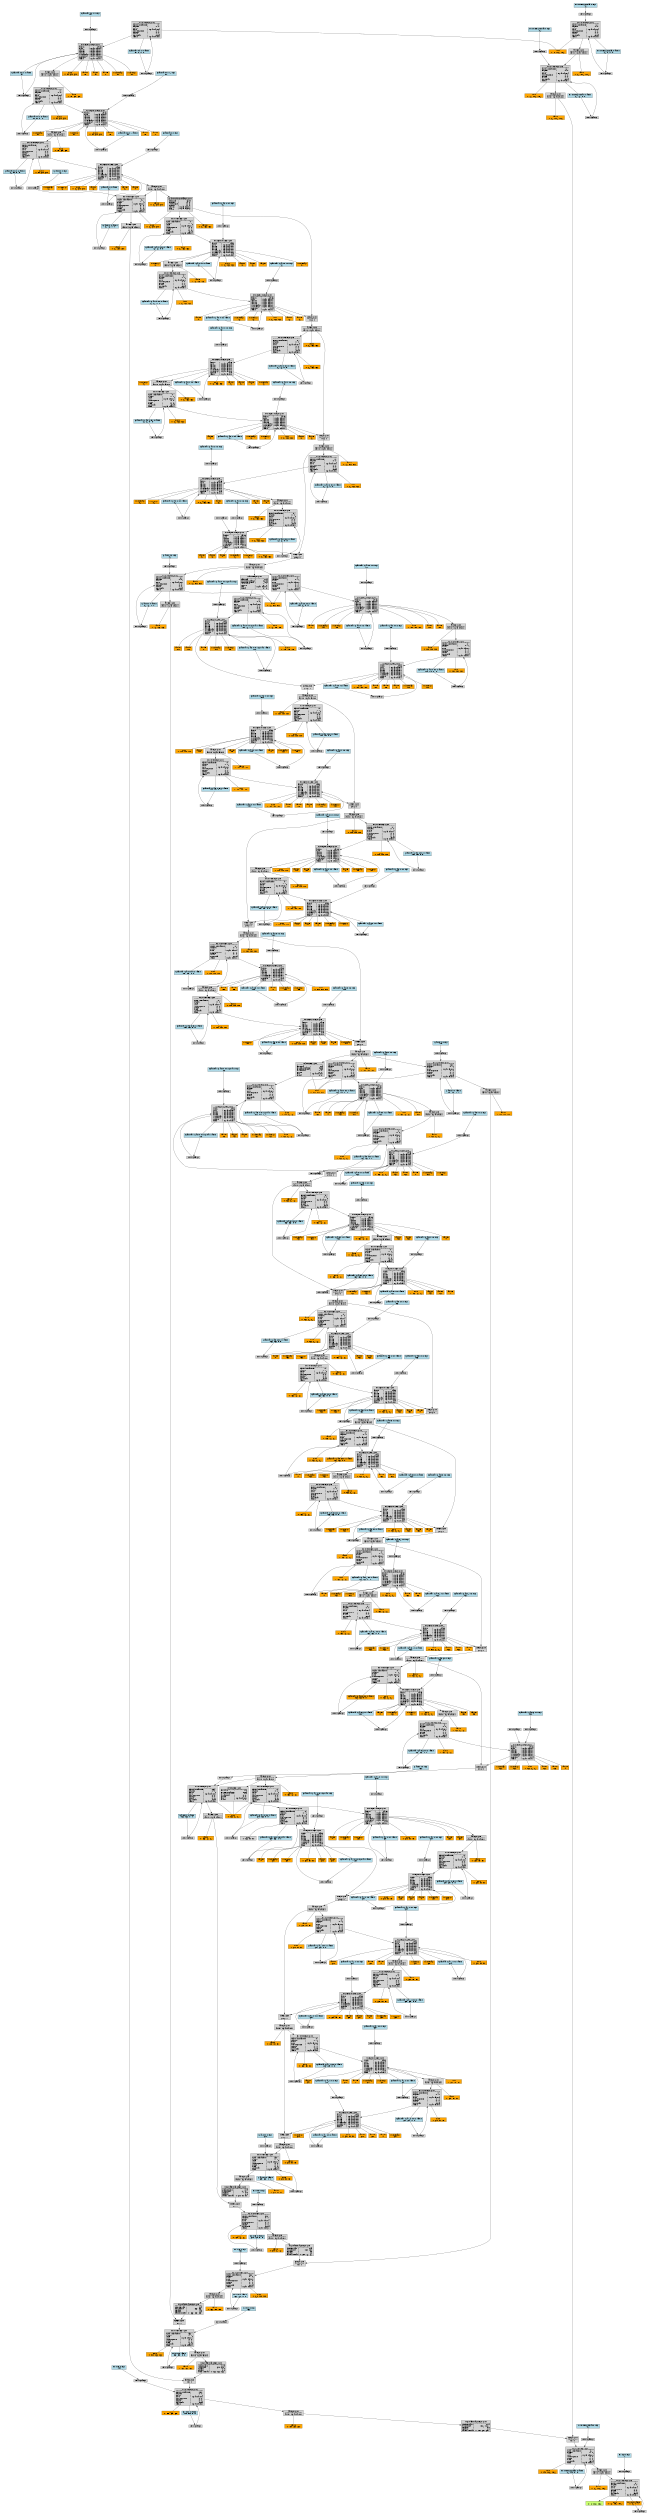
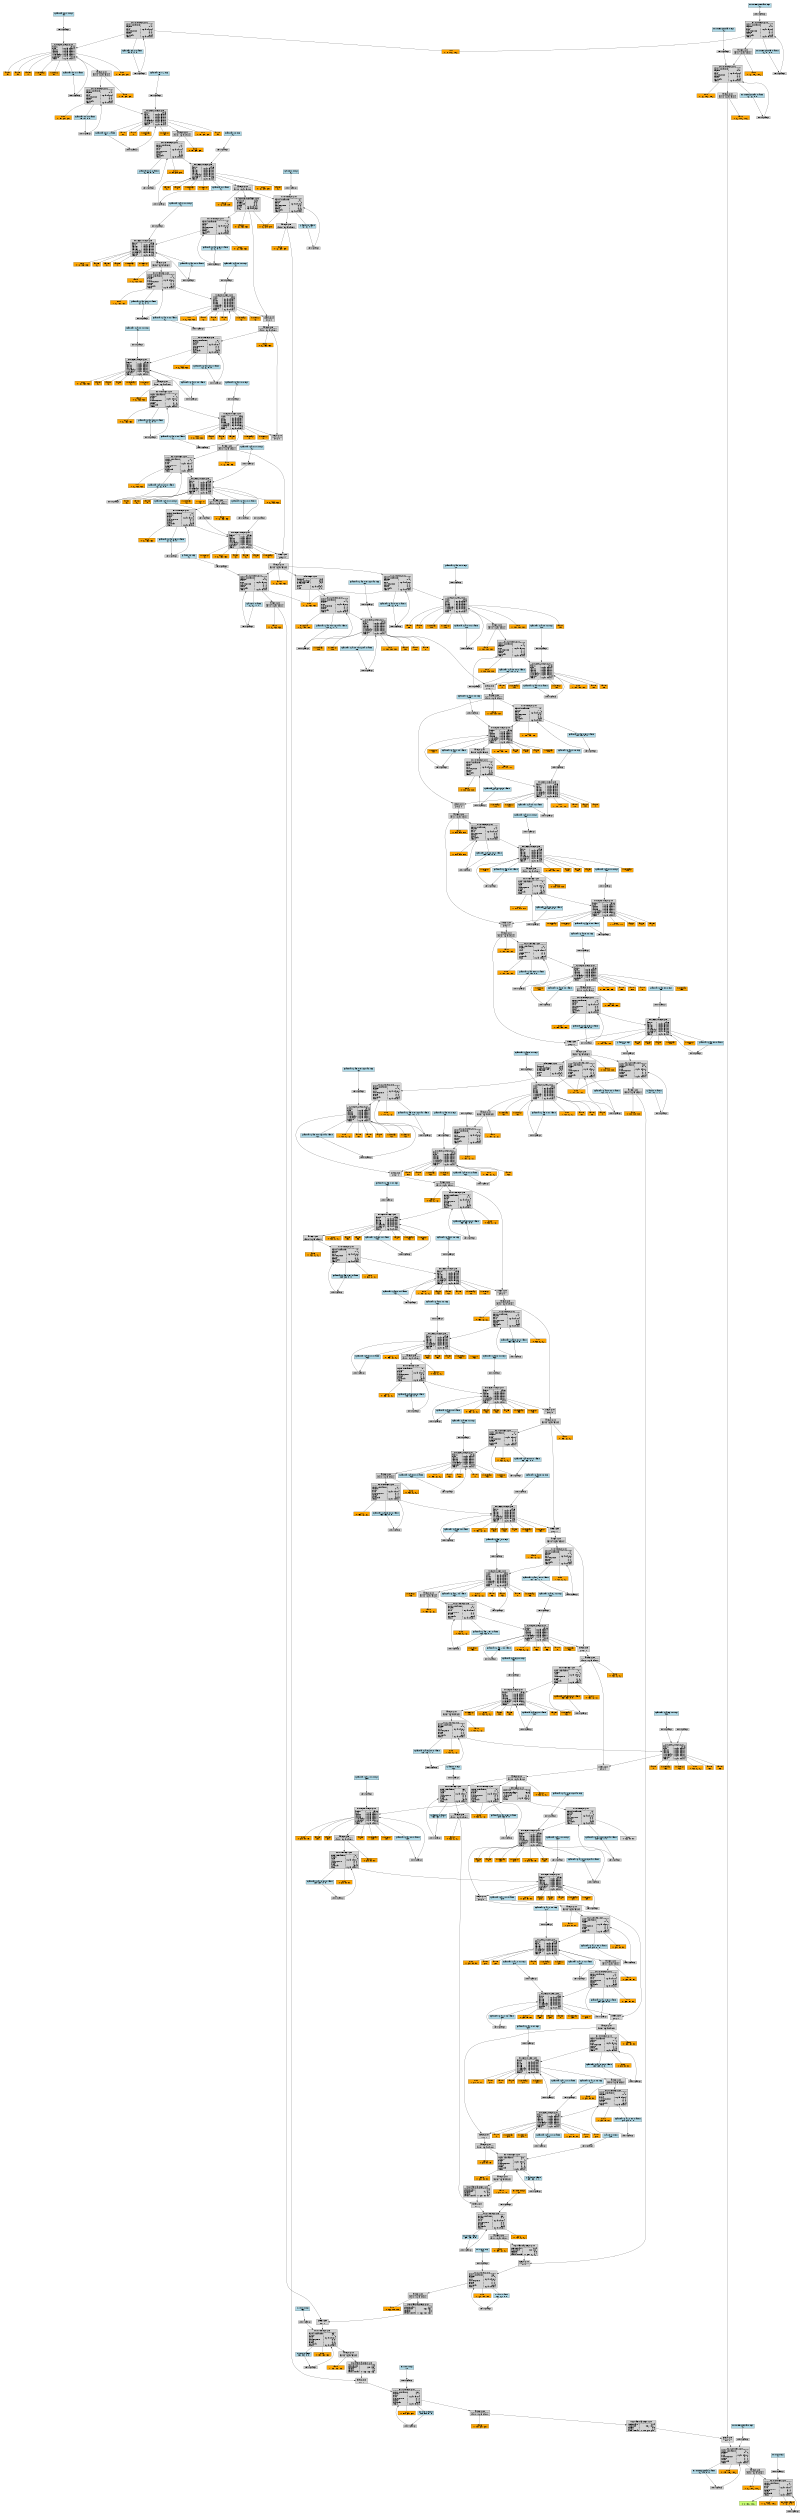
(275, 627) -> (304, 627)
(366, 1157) -> none
(339, 1460) -> (527, 1460)
(259, 2192) -> (519, 2192)
